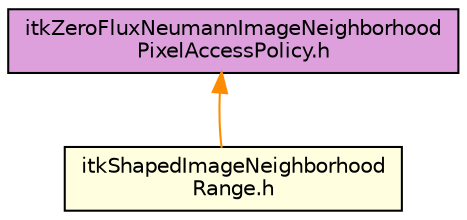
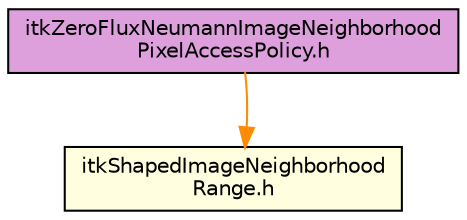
(220, 120) -> (247, 100)
